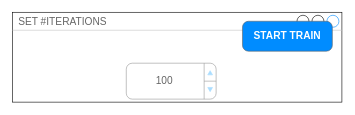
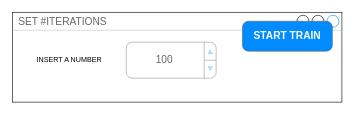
none -> (69, 60)
(171, 81) -> (171, 60)
